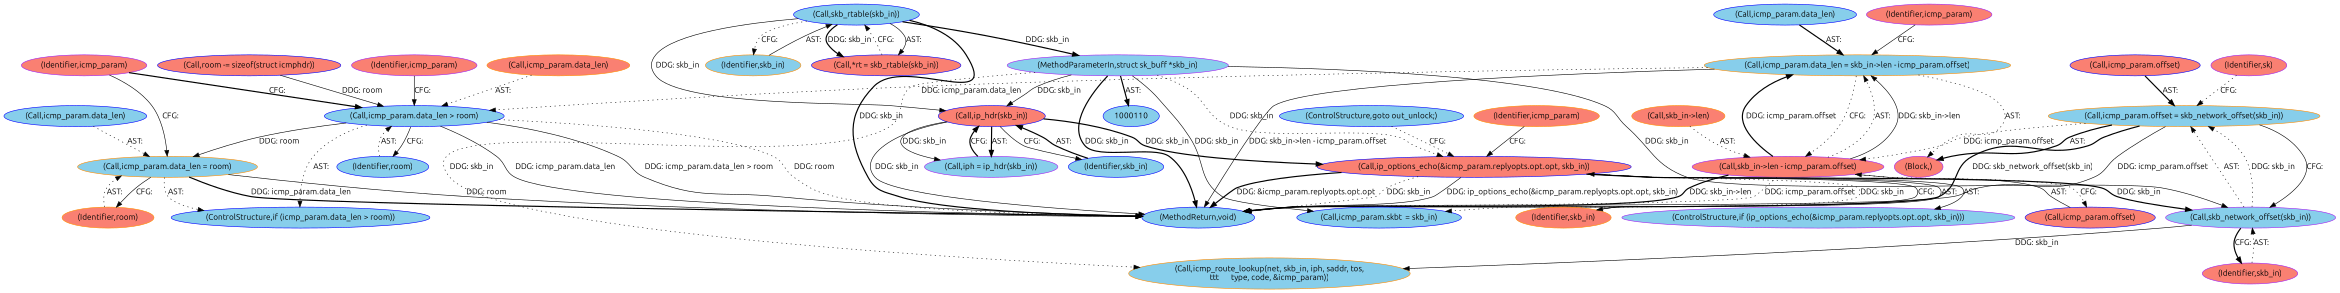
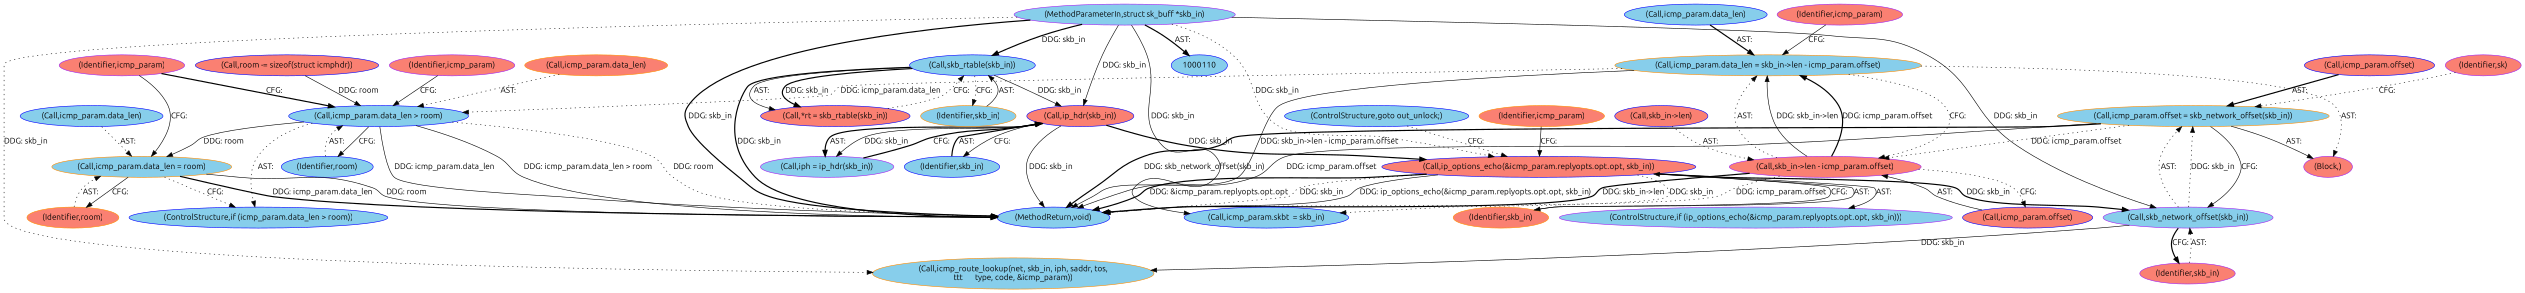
(988, 36) -> (1039, 36)
(1678, 116) -> (1661, 116)
(2030, 152) -> (2270, 139)
(177, 192) -> (216, 192)
